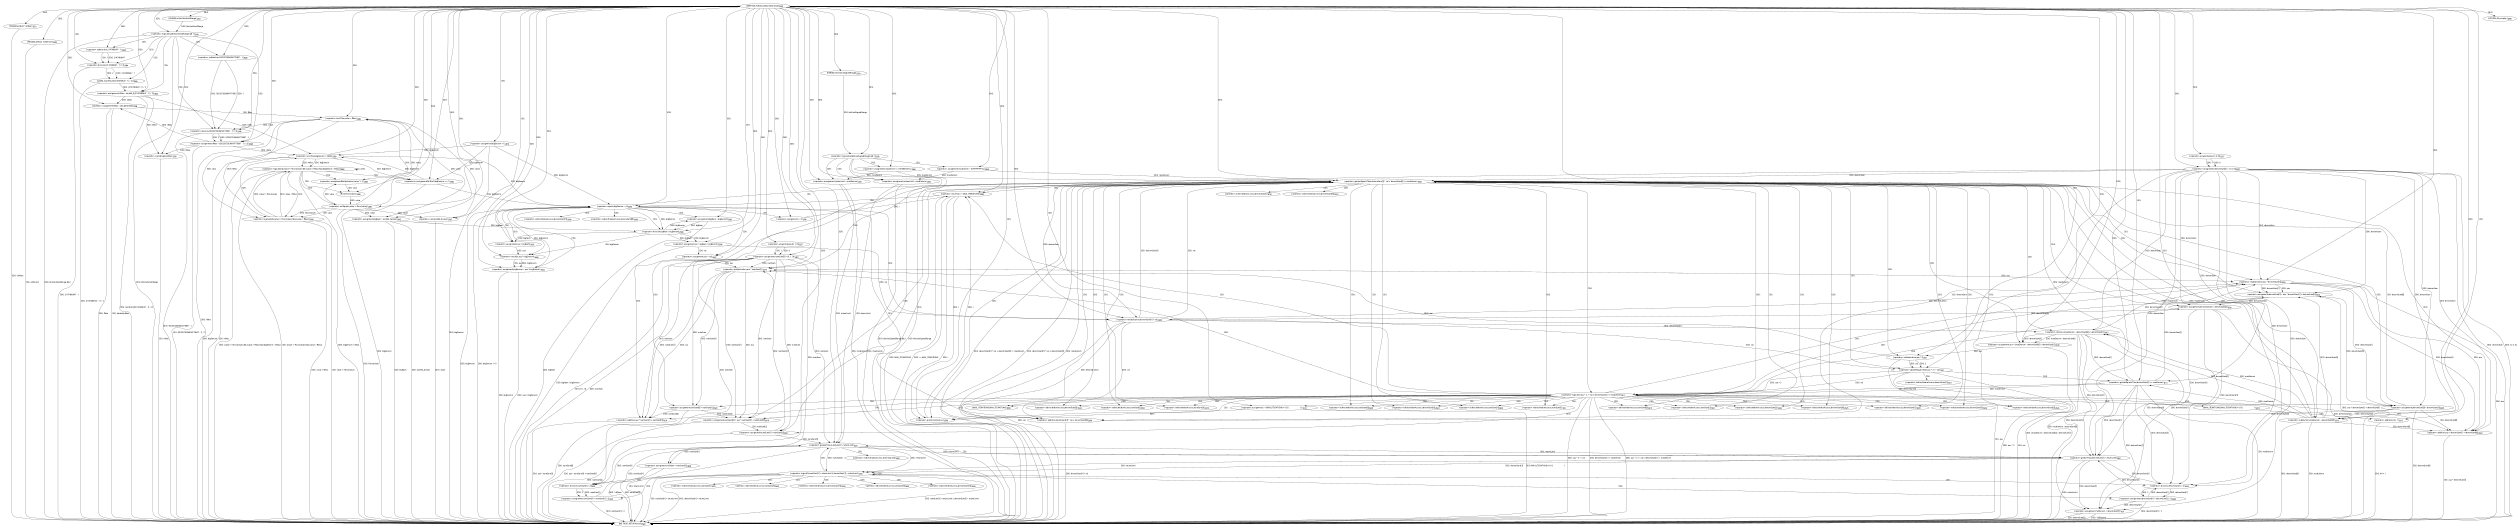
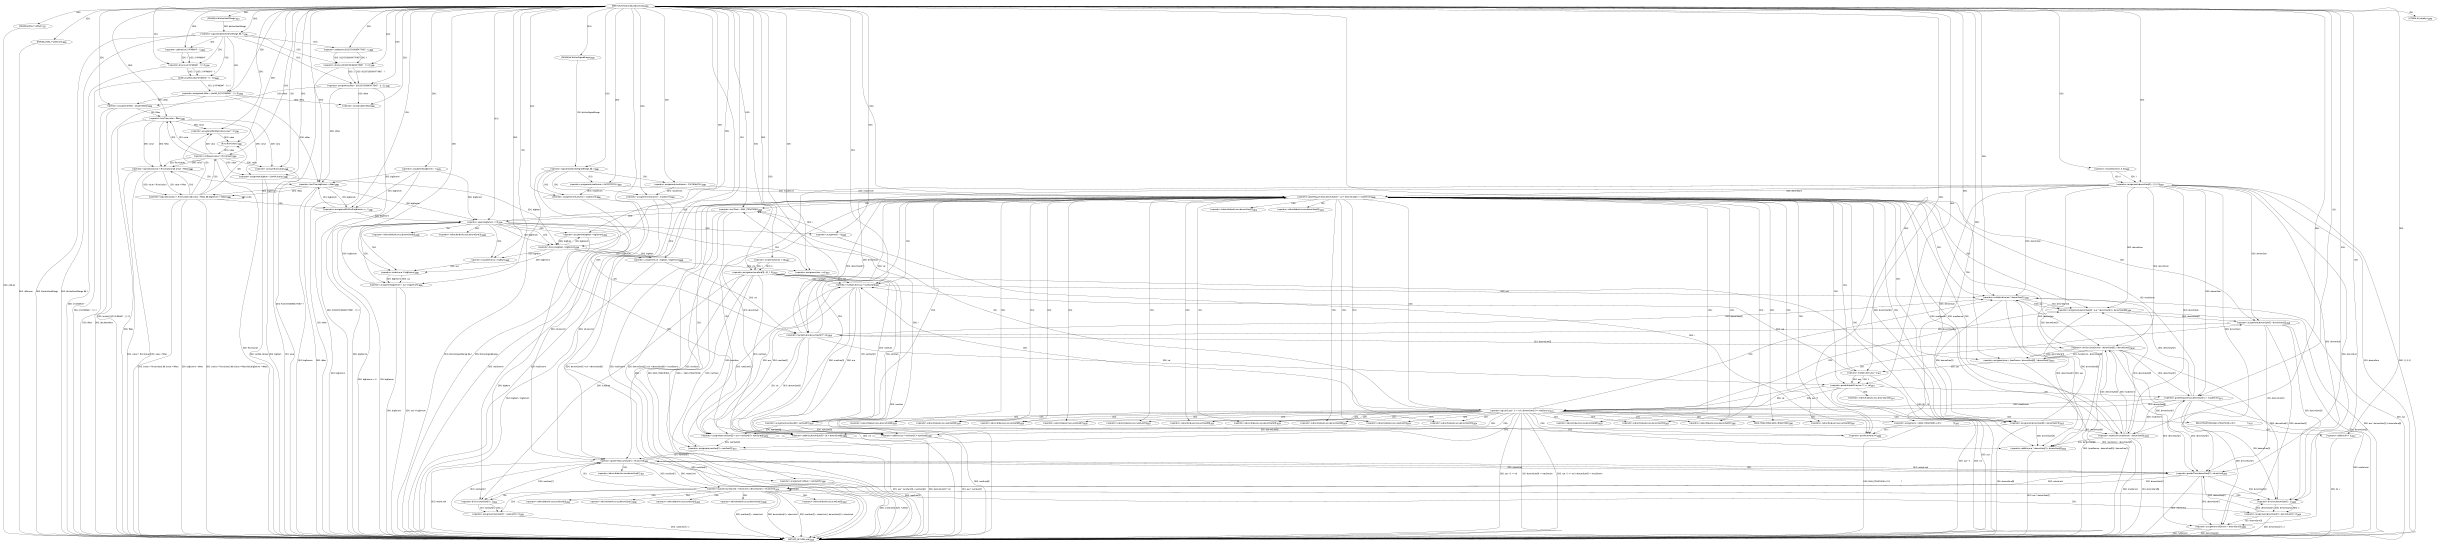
(415, 18) -> (374, 11)
(277, 122) -> (190, 125)
(953, 320) -> (1367, 308)
